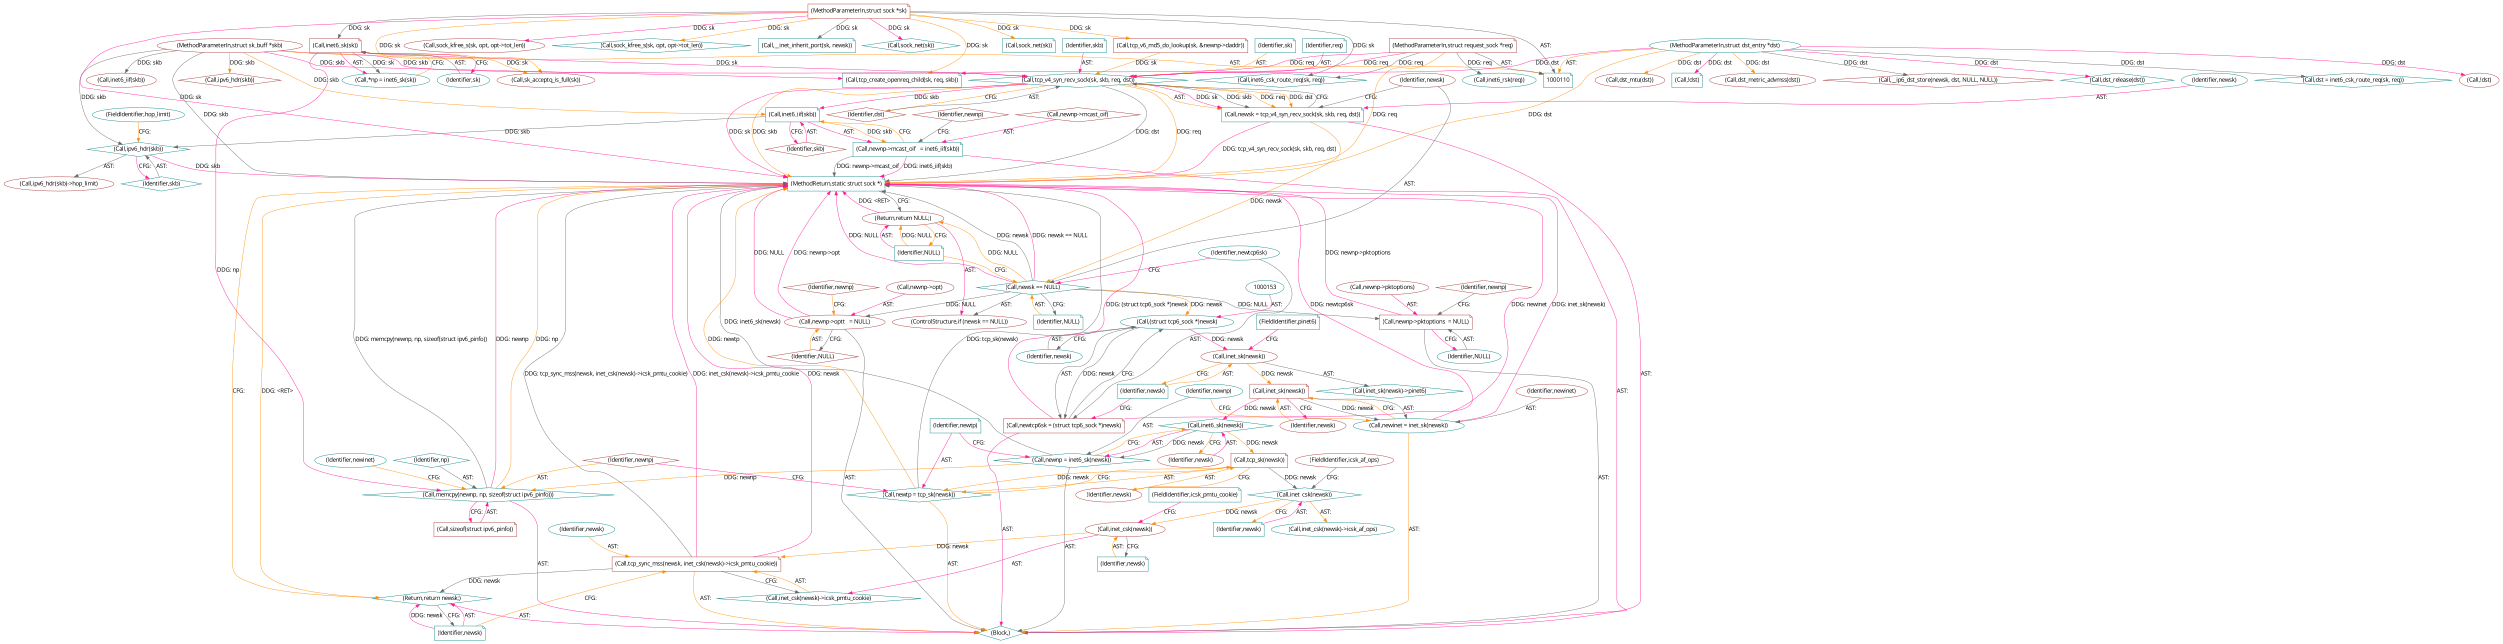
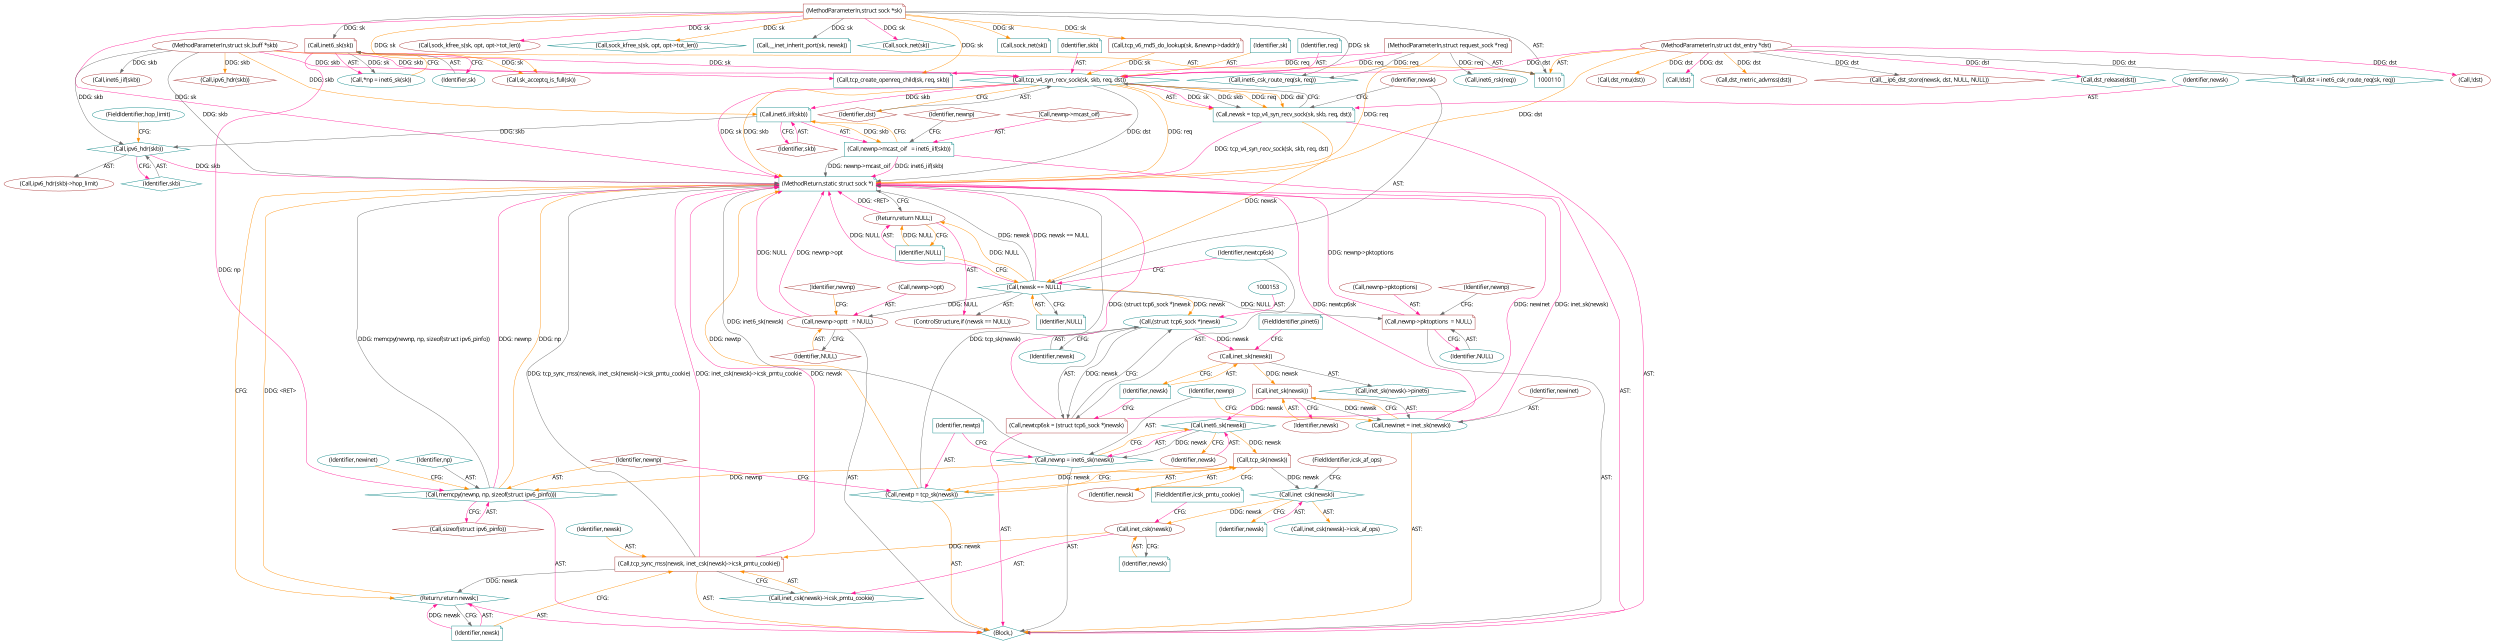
(1725, 46) -> (1716, 46)
(475, 529) -> (468, 529)
